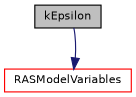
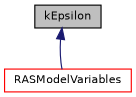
(76, 43) -> (60, 54)
